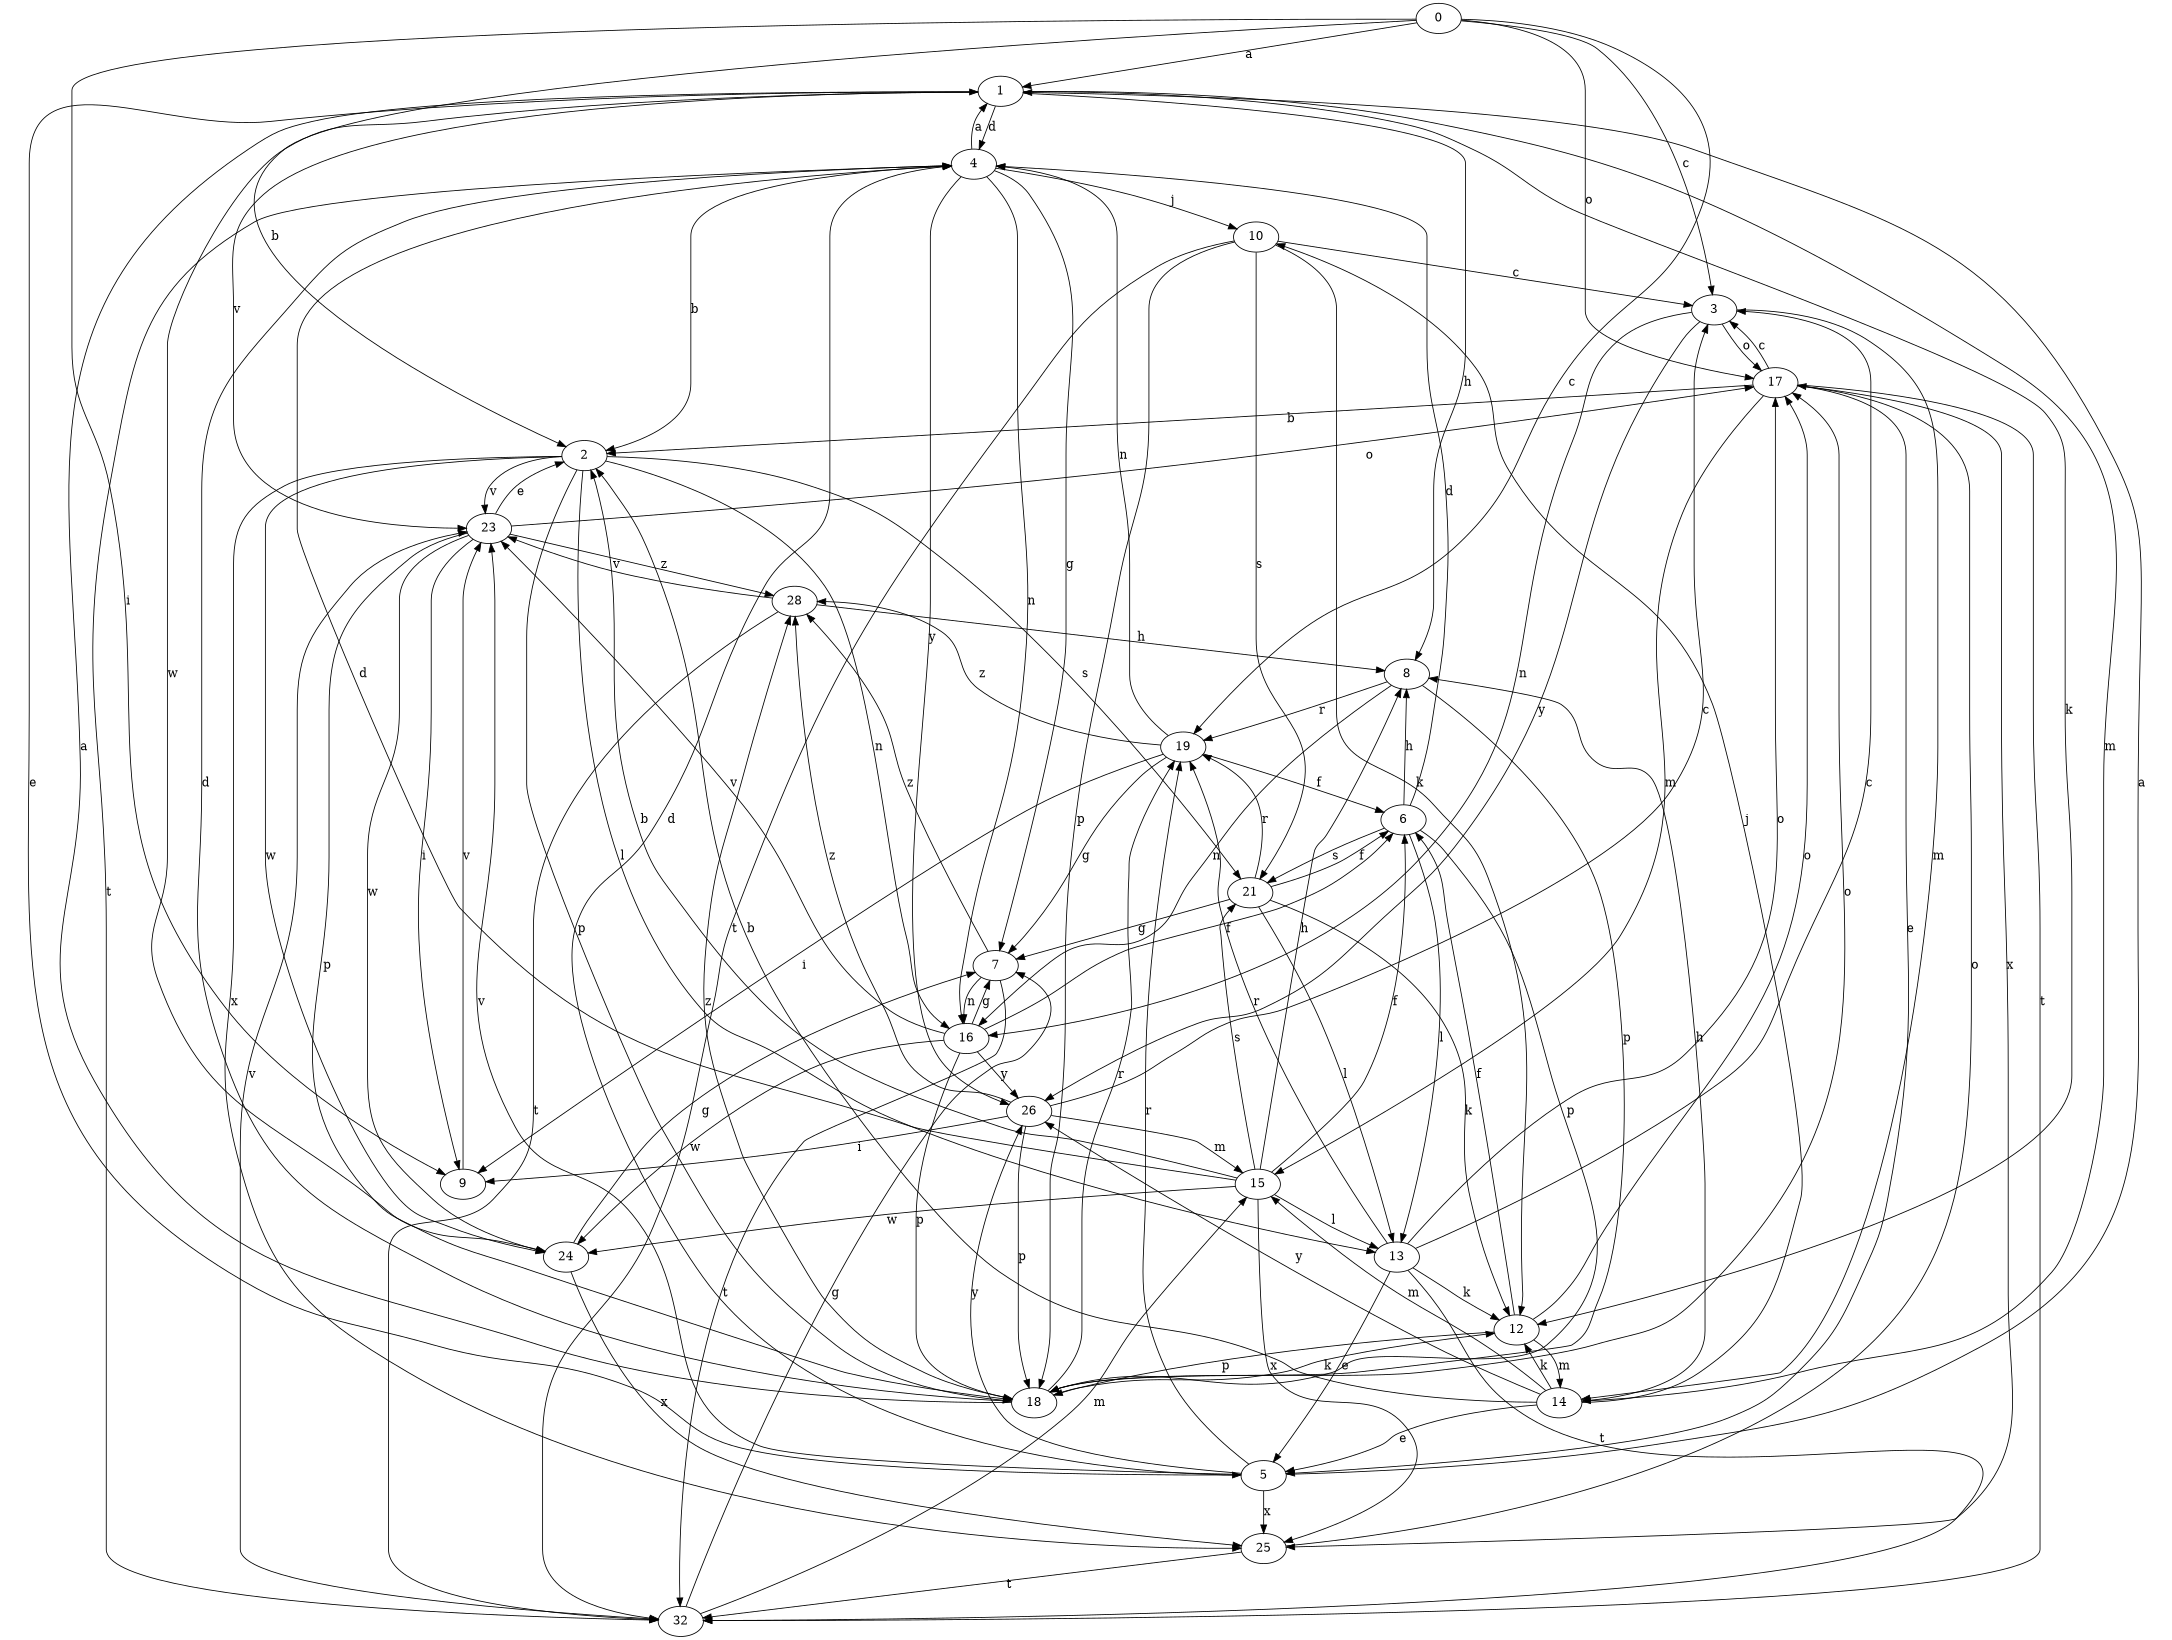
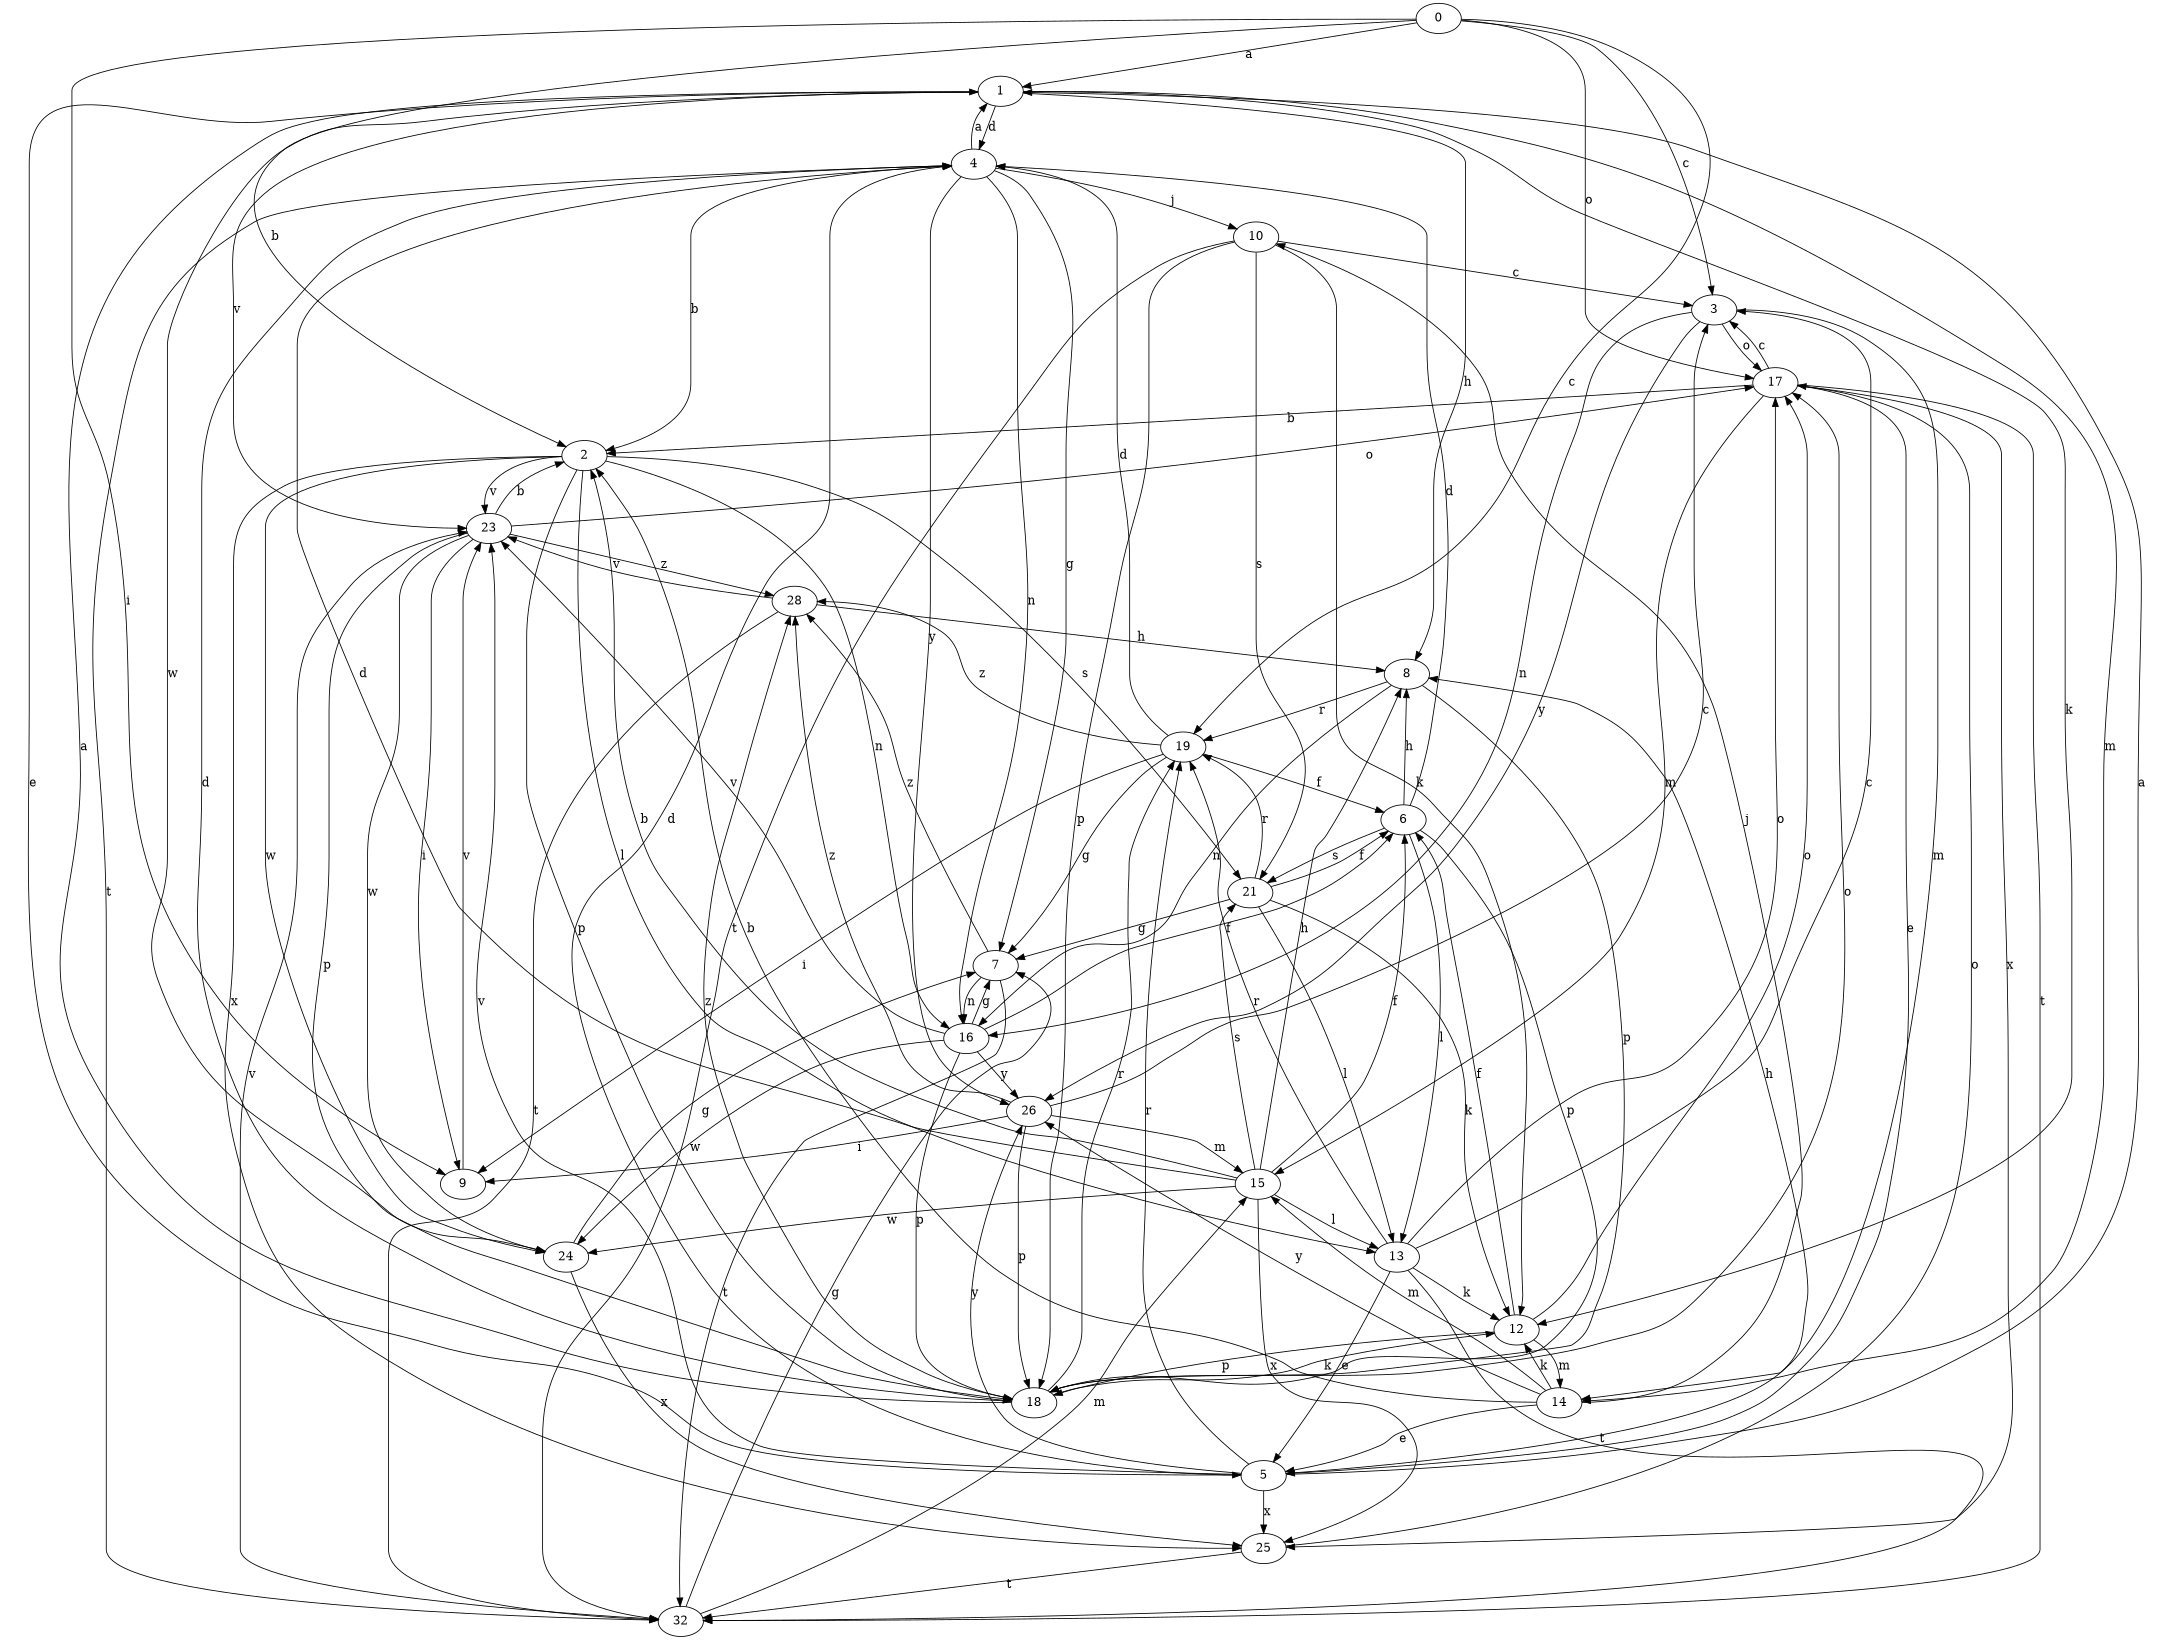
(1124, 456) -> (1124, 456)
(521, 492) -> (521, 492)
(1692, 1002) -> (1793, 1194)
